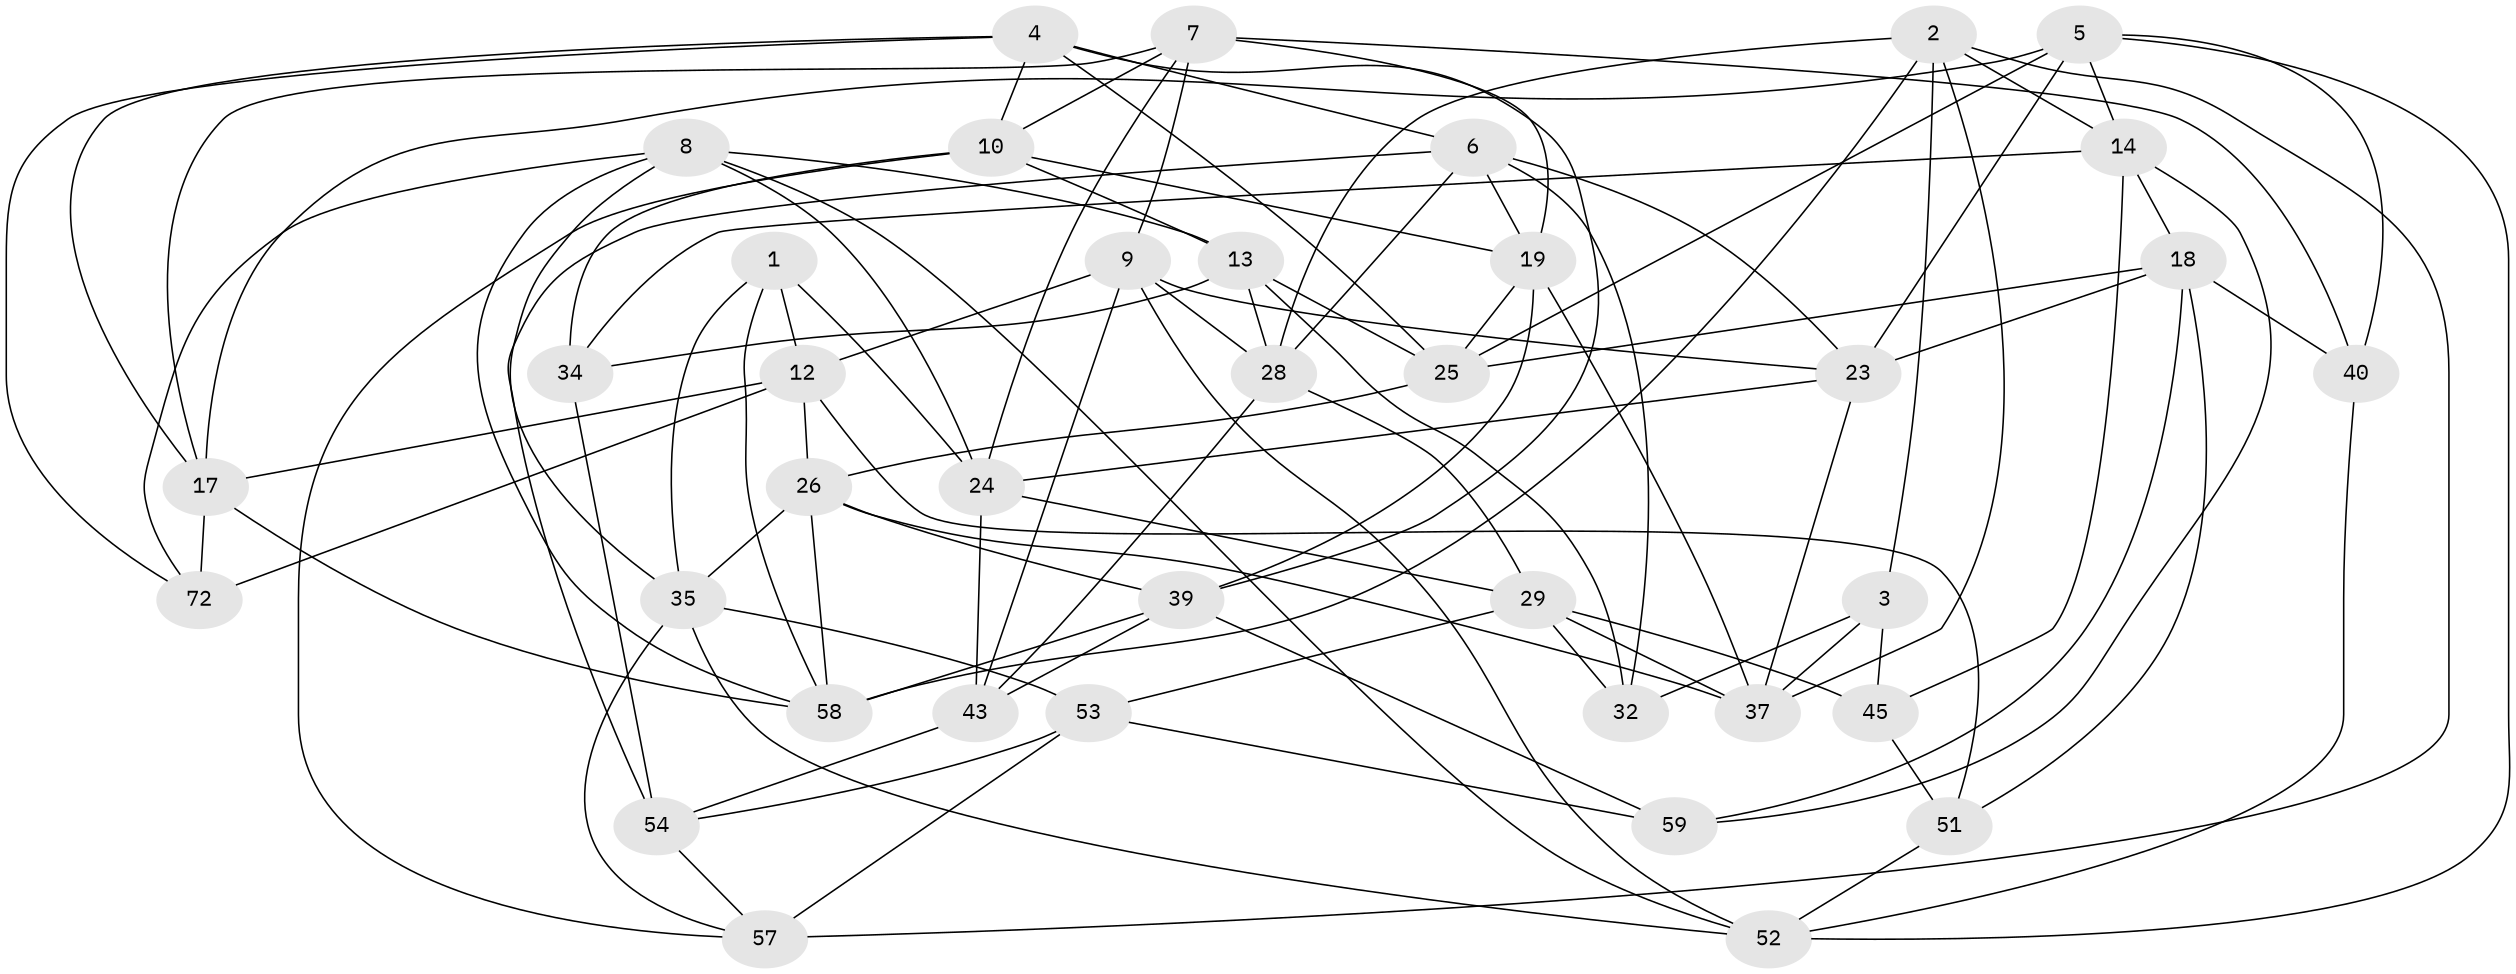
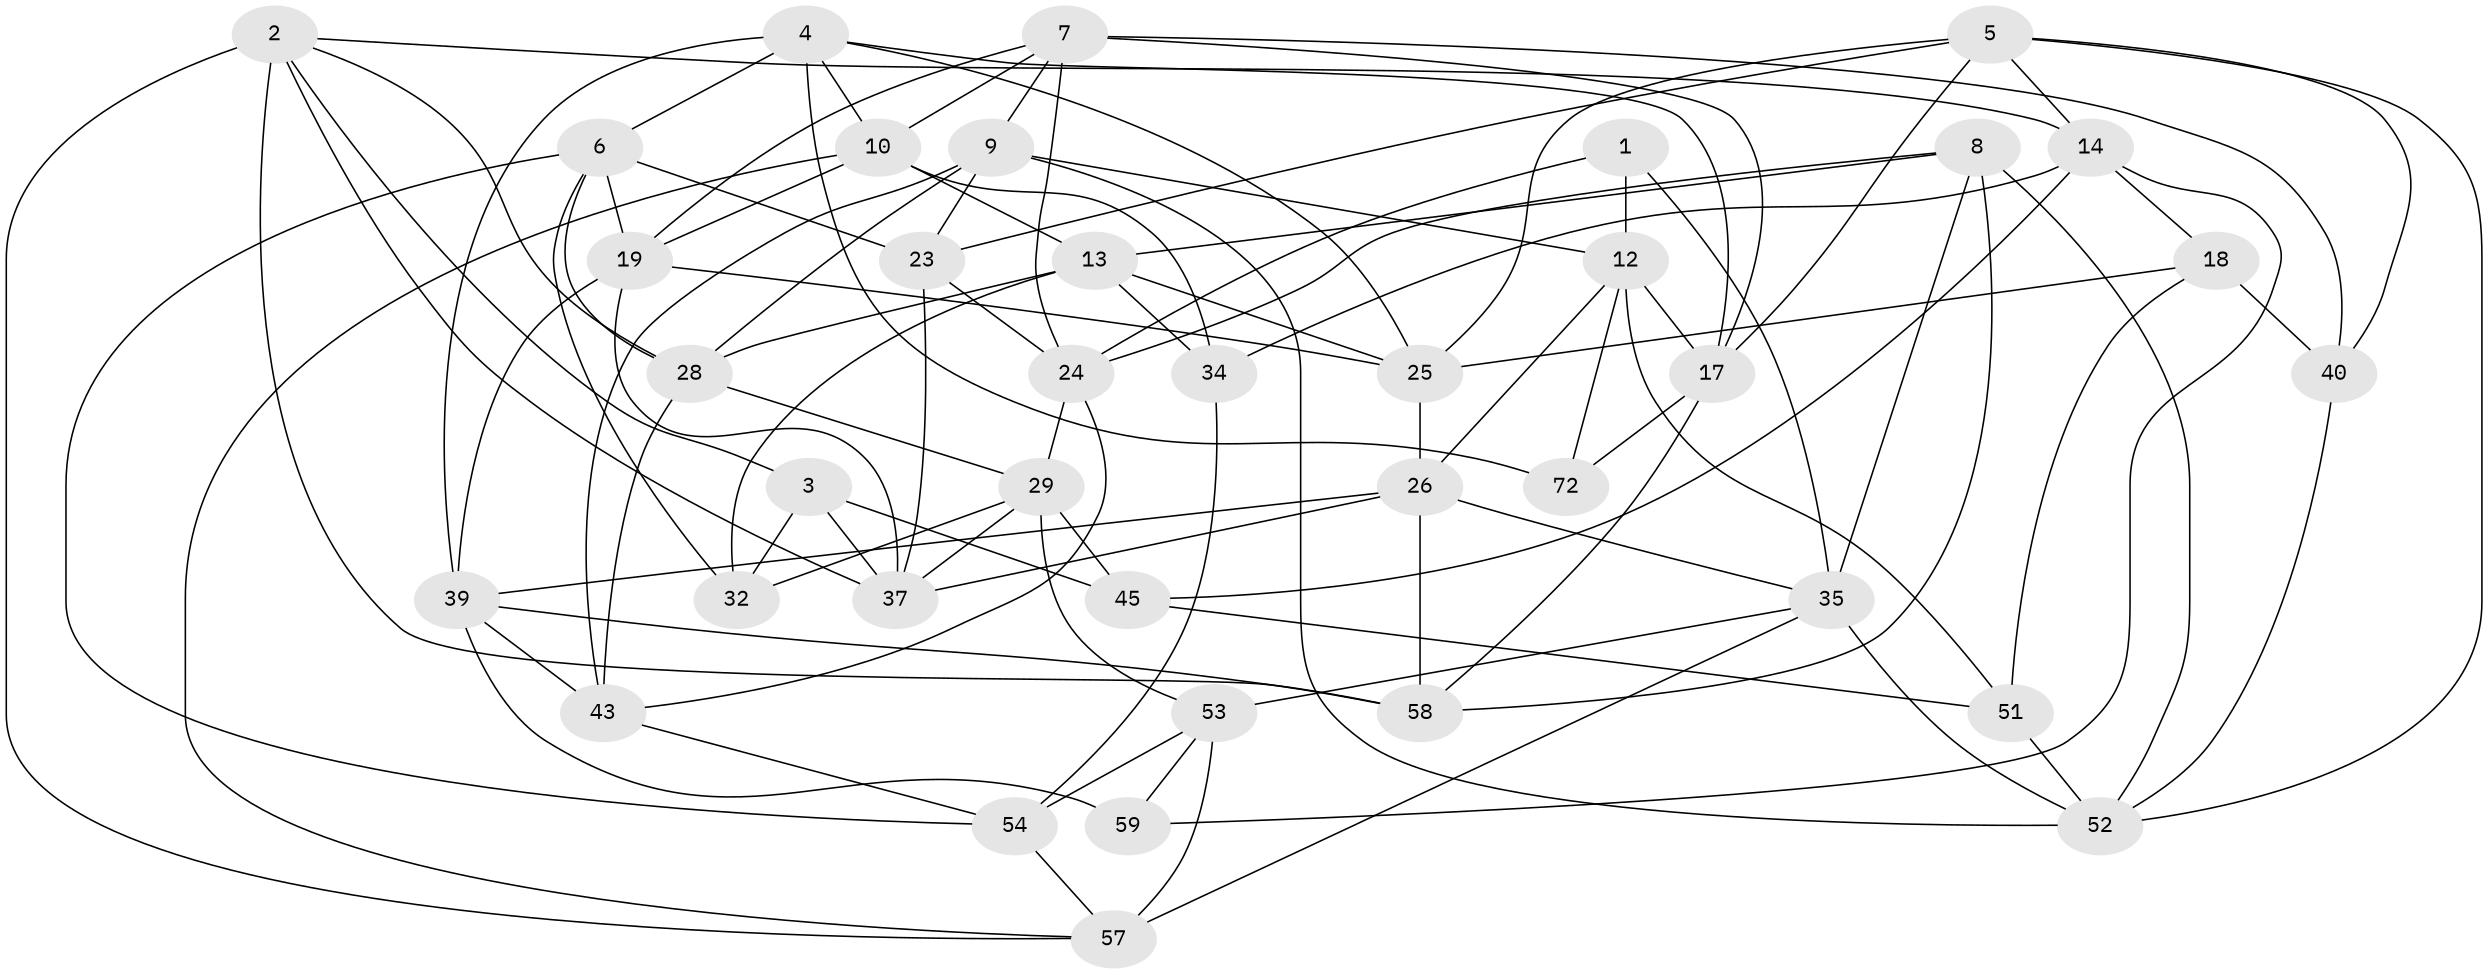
(244, 264) -> none
(2021, 317) -> none
(748, 492) -> none
(2063, 655) -> none
